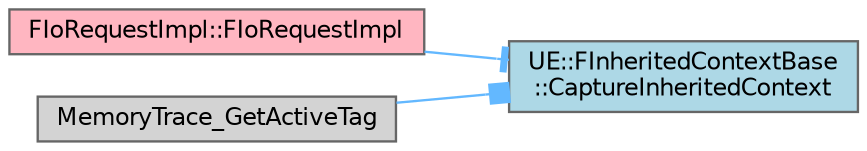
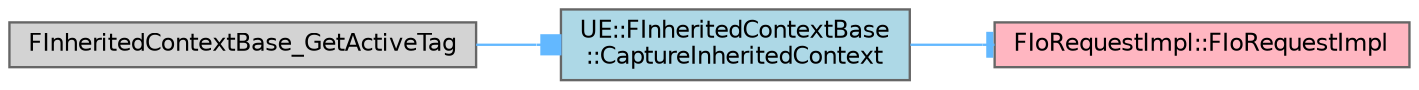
(461, 55) -> (947, 45)
(217, 119) -> (243, 45)
